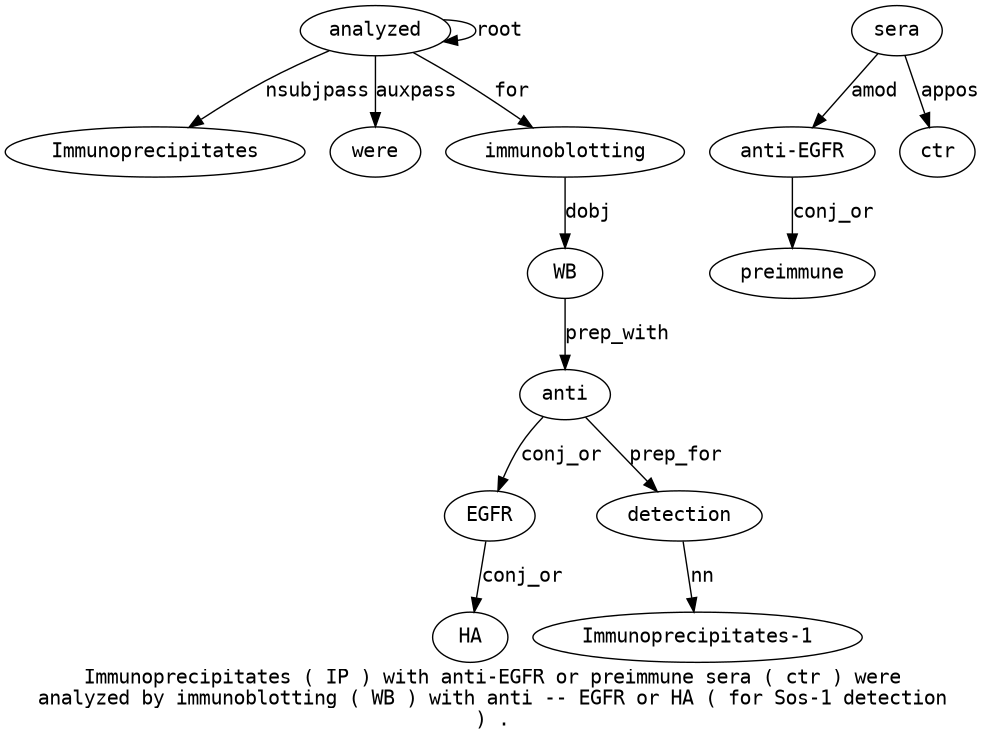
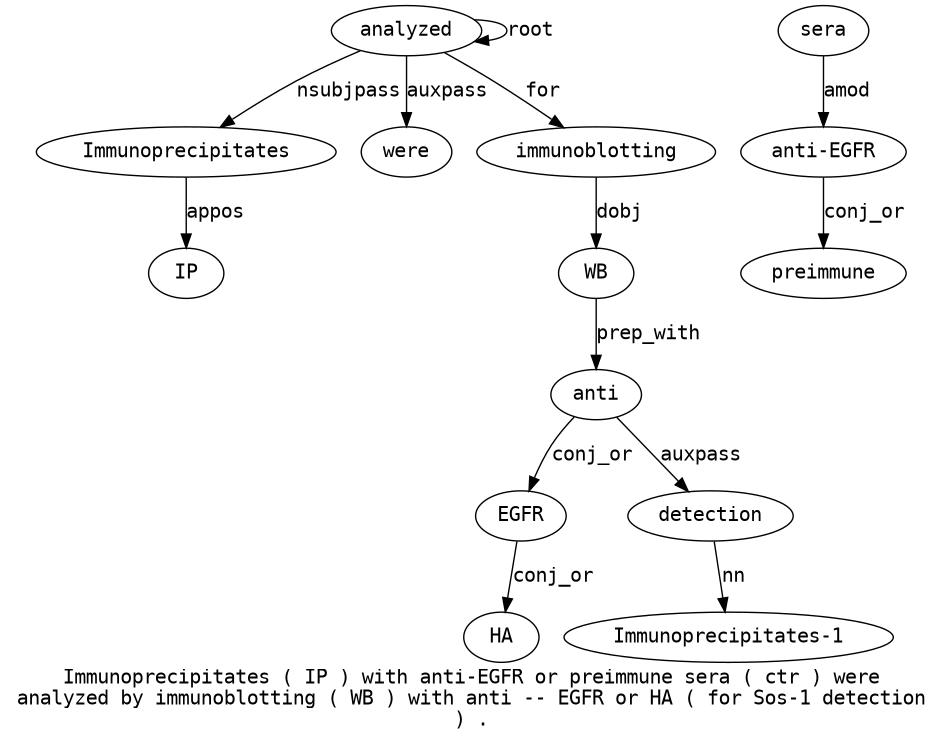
(937, 152) -> none
none -> (186, 273)
(676, 455) -> (701, 455)
